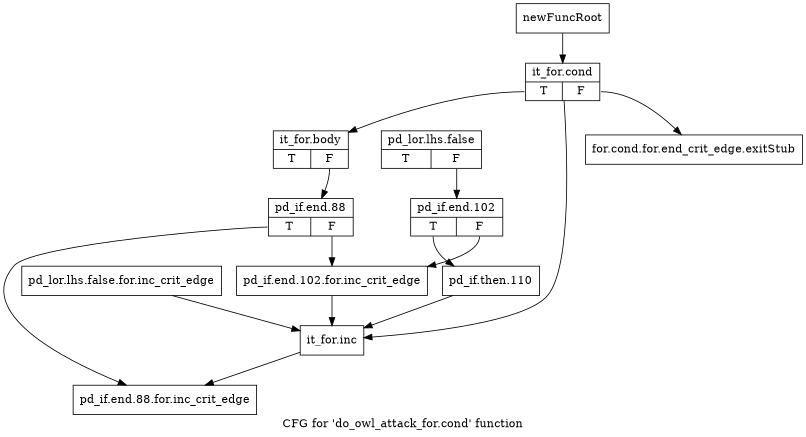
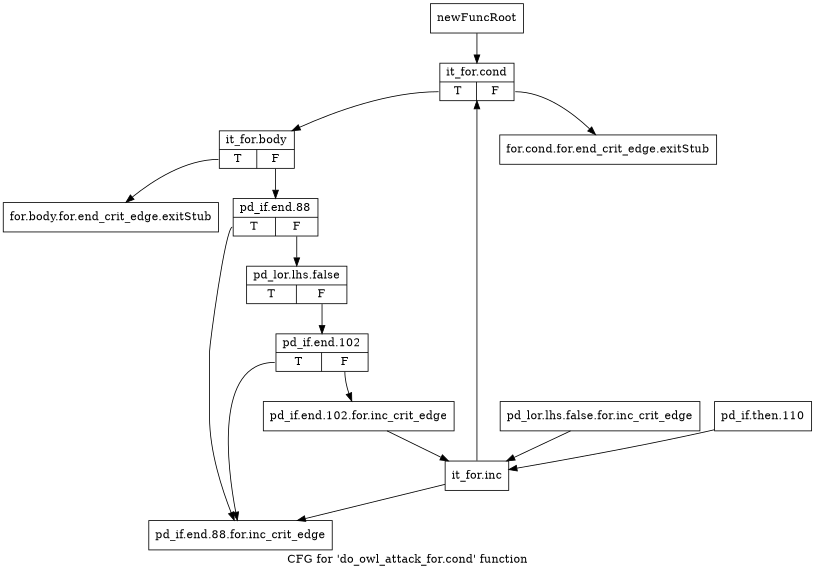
none -> (111, 217)
(332, 247) -> (297, 247)
(437, 250) -> (229, 426)
(551, 289) -> (477, 285)
